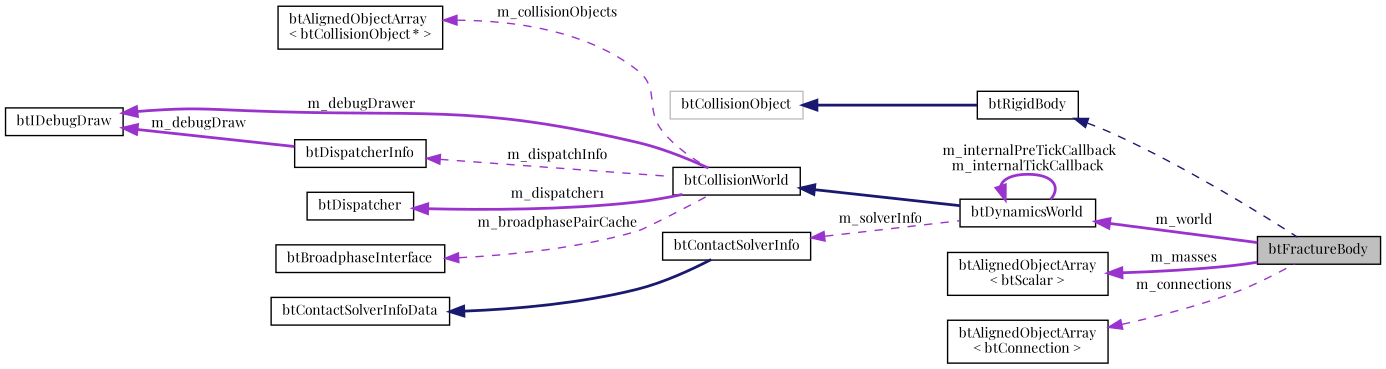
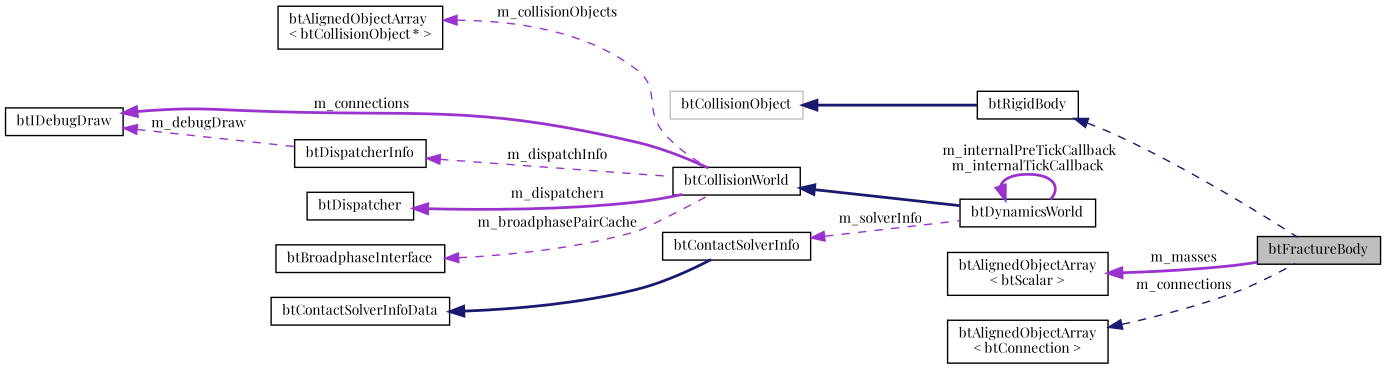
(360, 104) -> (360, 104)
(216, 138) -> (216, 138)
(1184, 233) -> none
(1211, 301) -> (1211, 301)
